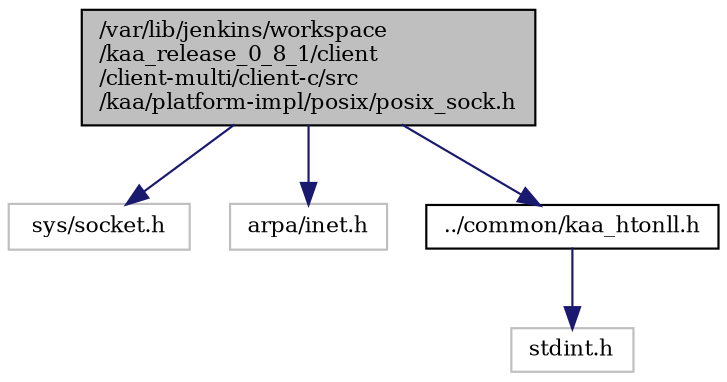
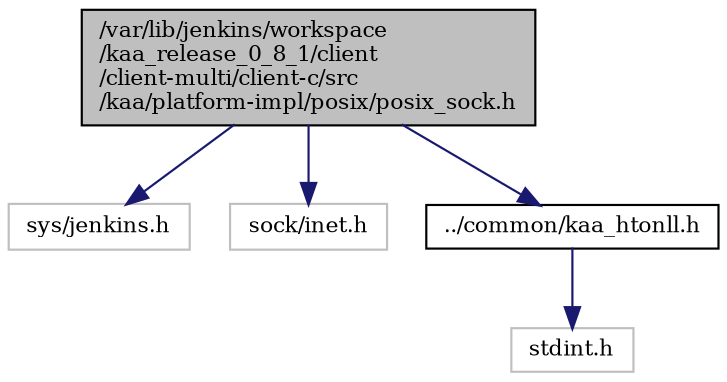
(99, 227) -> (99, 227)
(309, 227) -> (309, 227)
